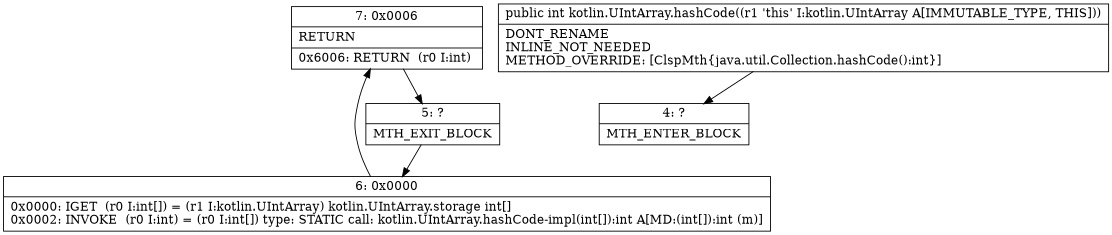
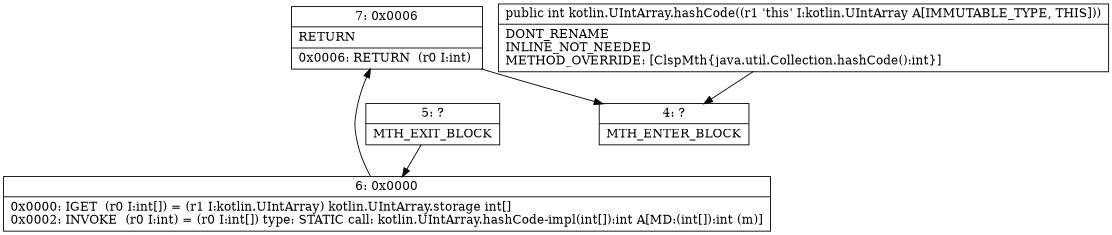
(387, 58) -> (387, 58)
(411, 82) -> (538, 85)
